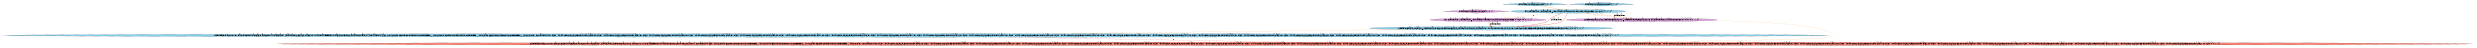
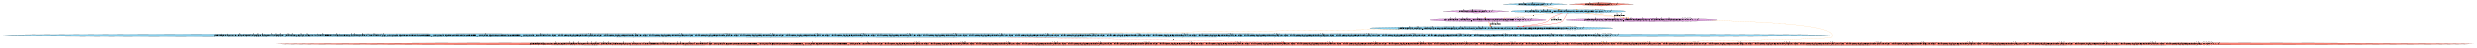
(1601, 4) -> (1601, 4)
